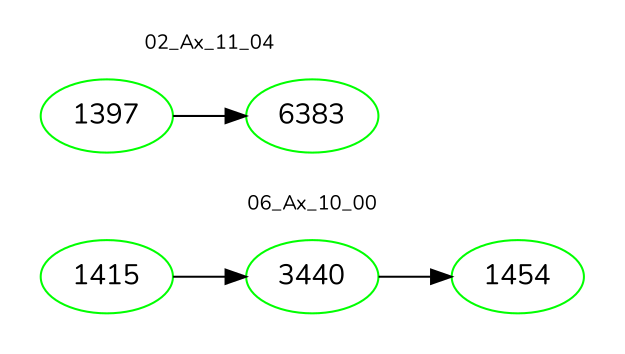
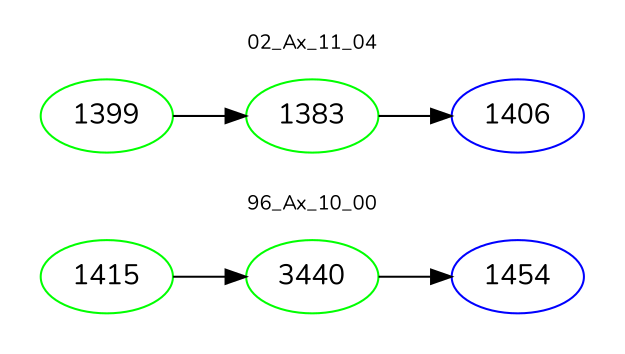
(107, 116) -> (107, 116)
(312, 116) -> (312, 116)
none -> (518, 116)
(312, 204) -> (312, 204)
(518, 277) -> (518, 277)
